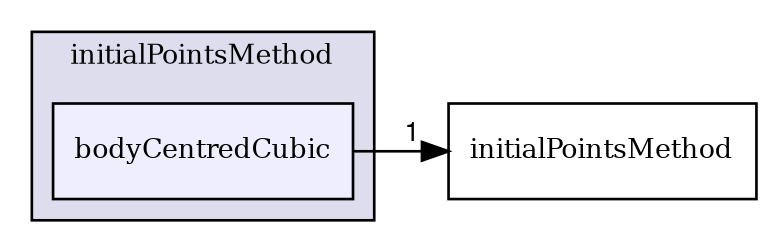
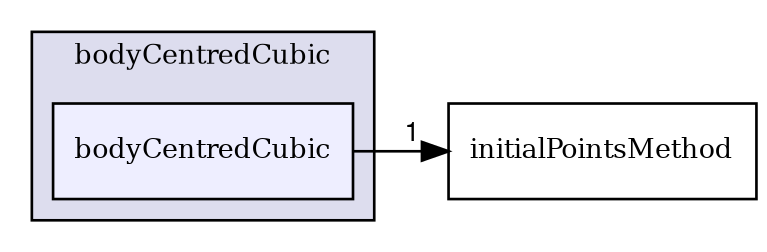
(203, 57) -> (203, 57)
